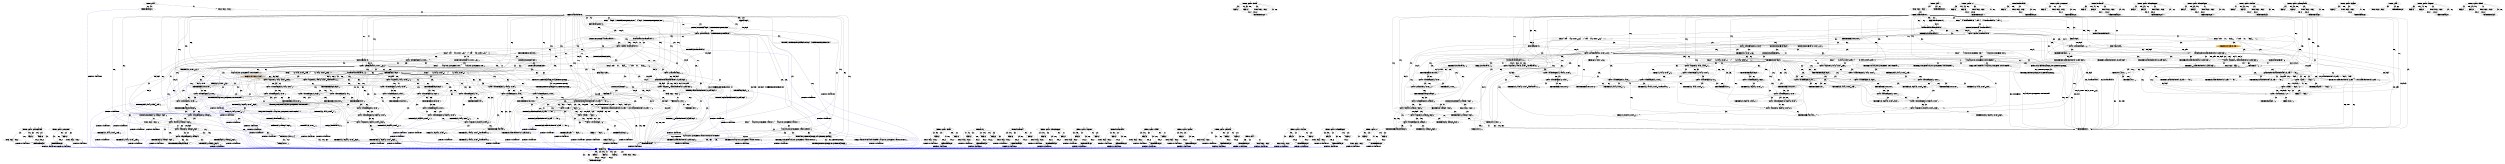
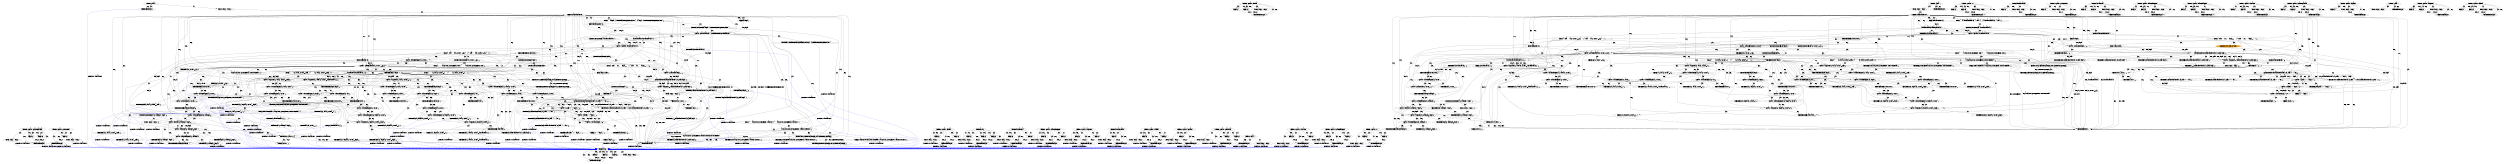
(253, 77) -> none
